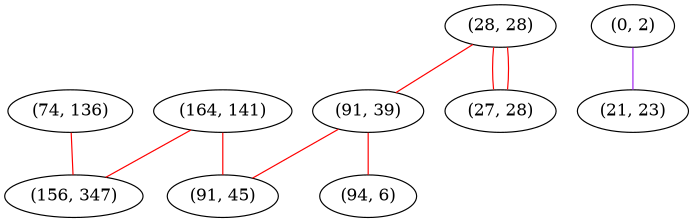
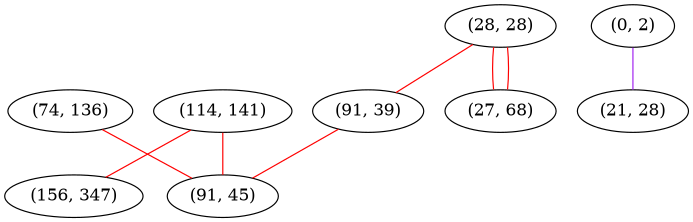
(223, 111) -> (223, 111)
(501, 111) -> (501, 111)
(633, 111) -> (633, 111)
(72, 154) -> (138, 149)
(368, 196) -> none
